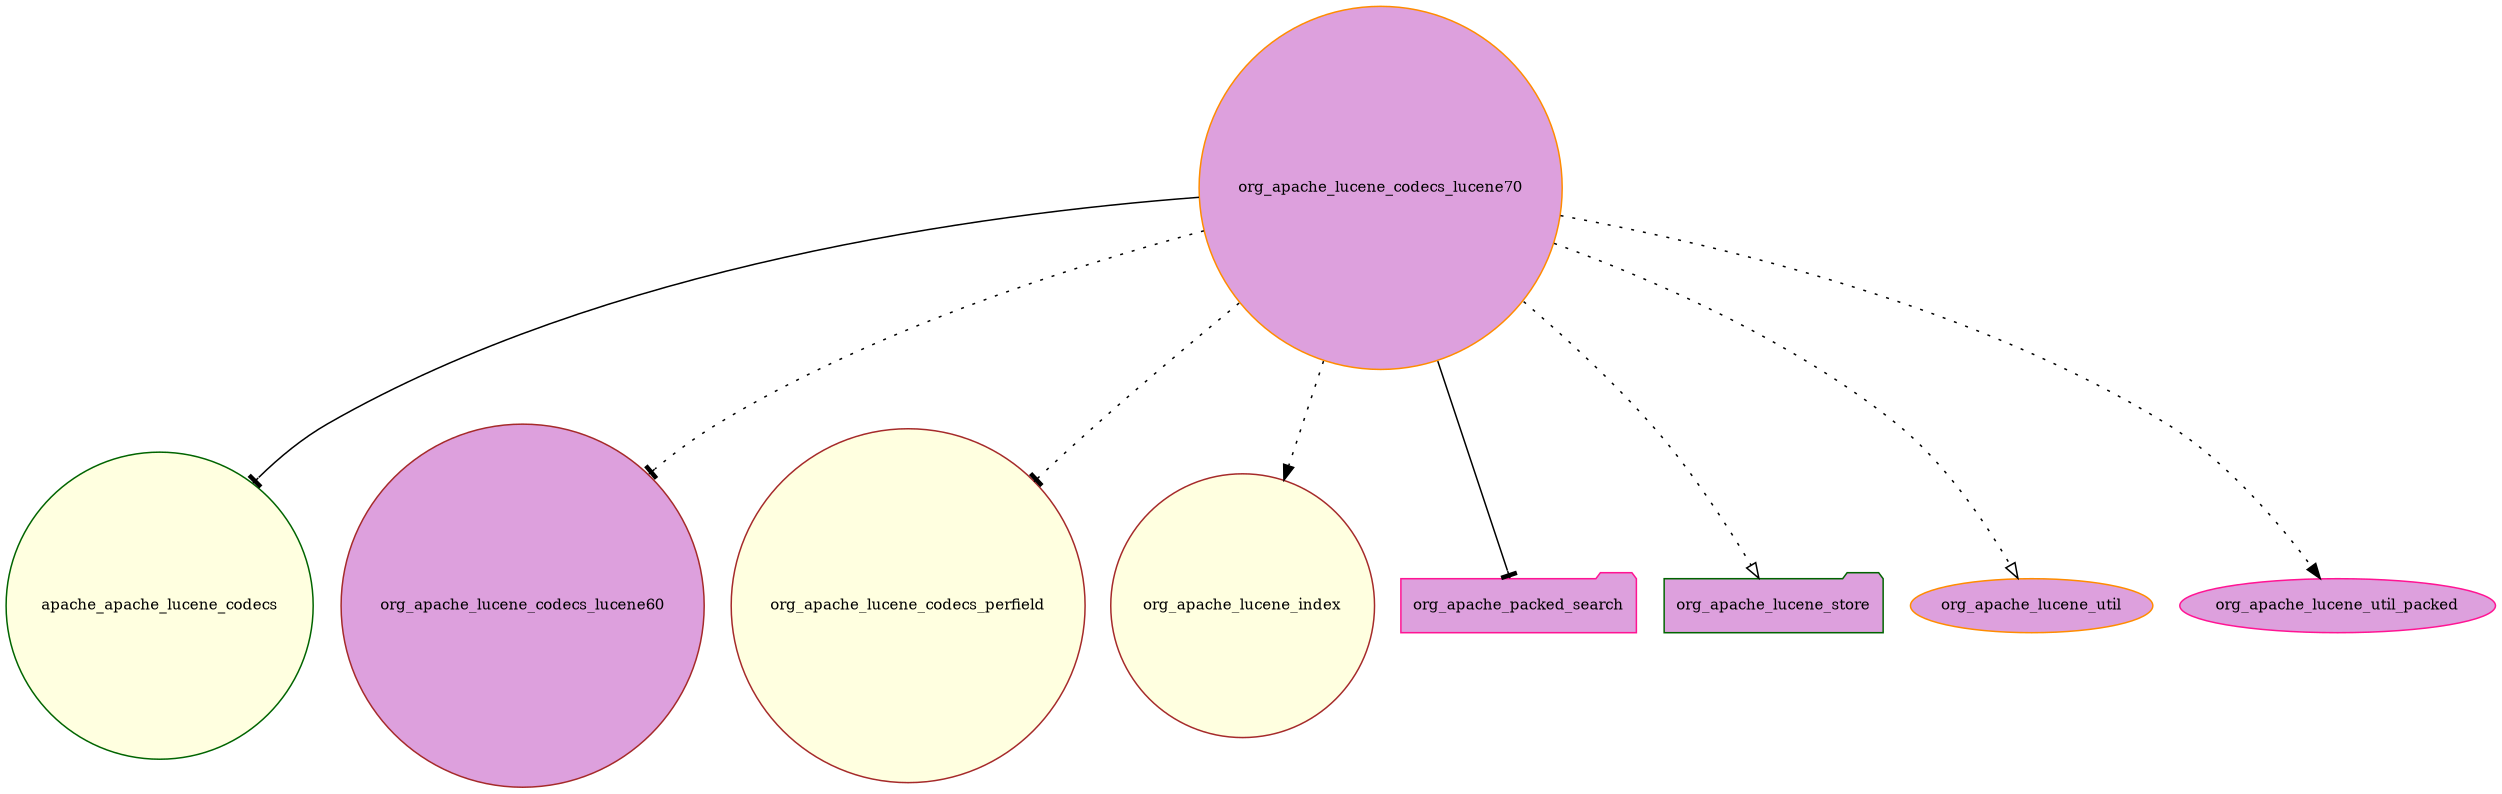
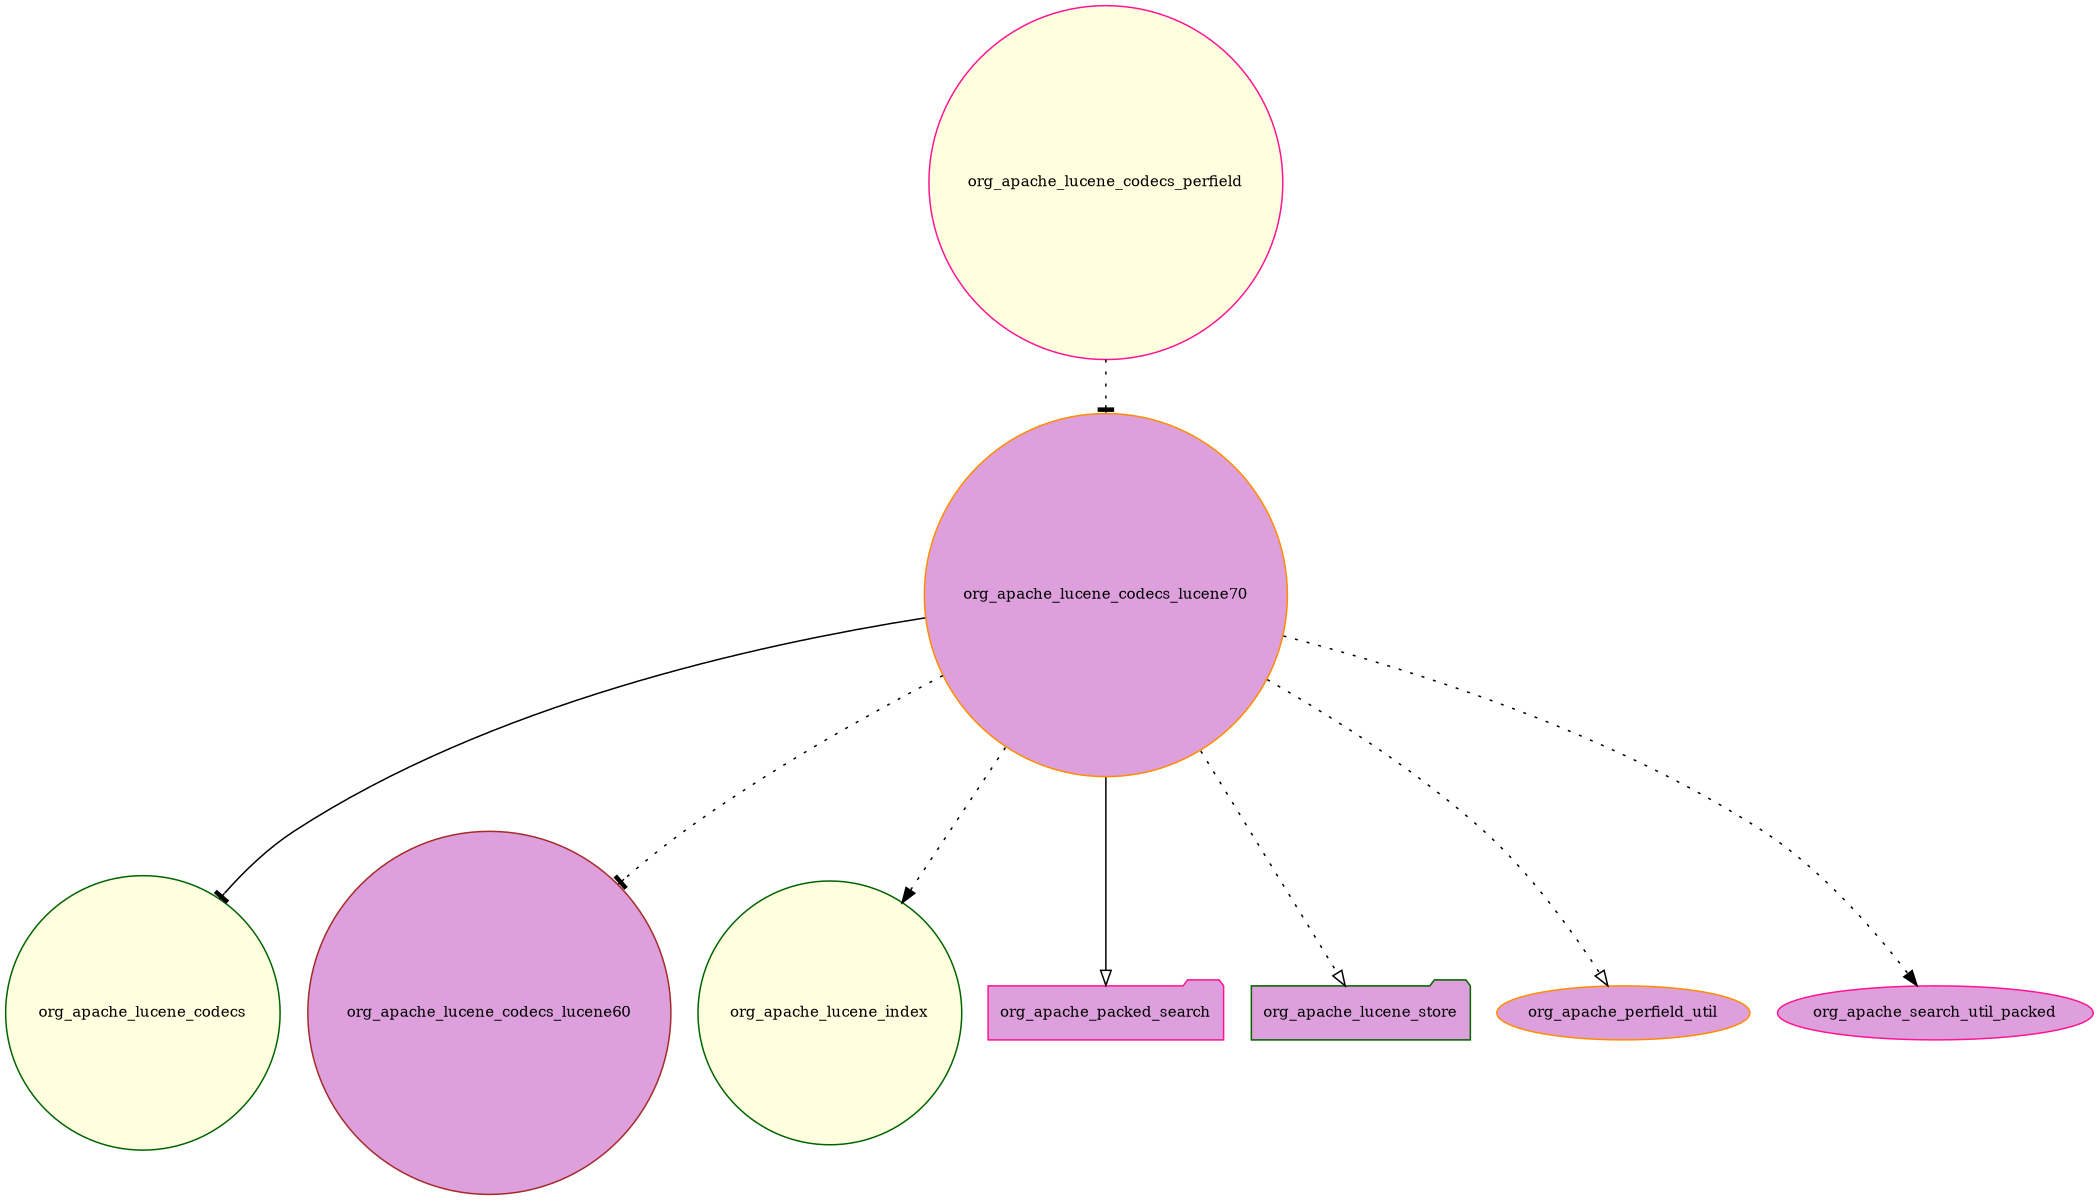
(1138, 388) -> (1106, 382)
(1473, 466) -> (1106, 874)
(160, 606) -> (143, 1013)
(908, 606) -> (1106, 183)
(1243, 606) -> (830, 1013)
(2032, 606) -> (1623, 1013)
(2338, 606) -> (1935, 1013)
